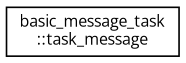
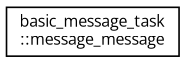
(93, 32) -> (93, 32)
